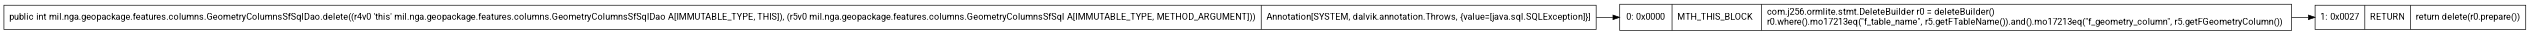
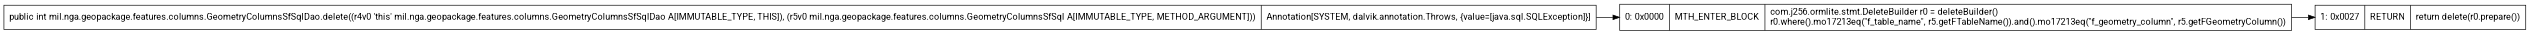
(1715, 17) -> (1717, 17)
